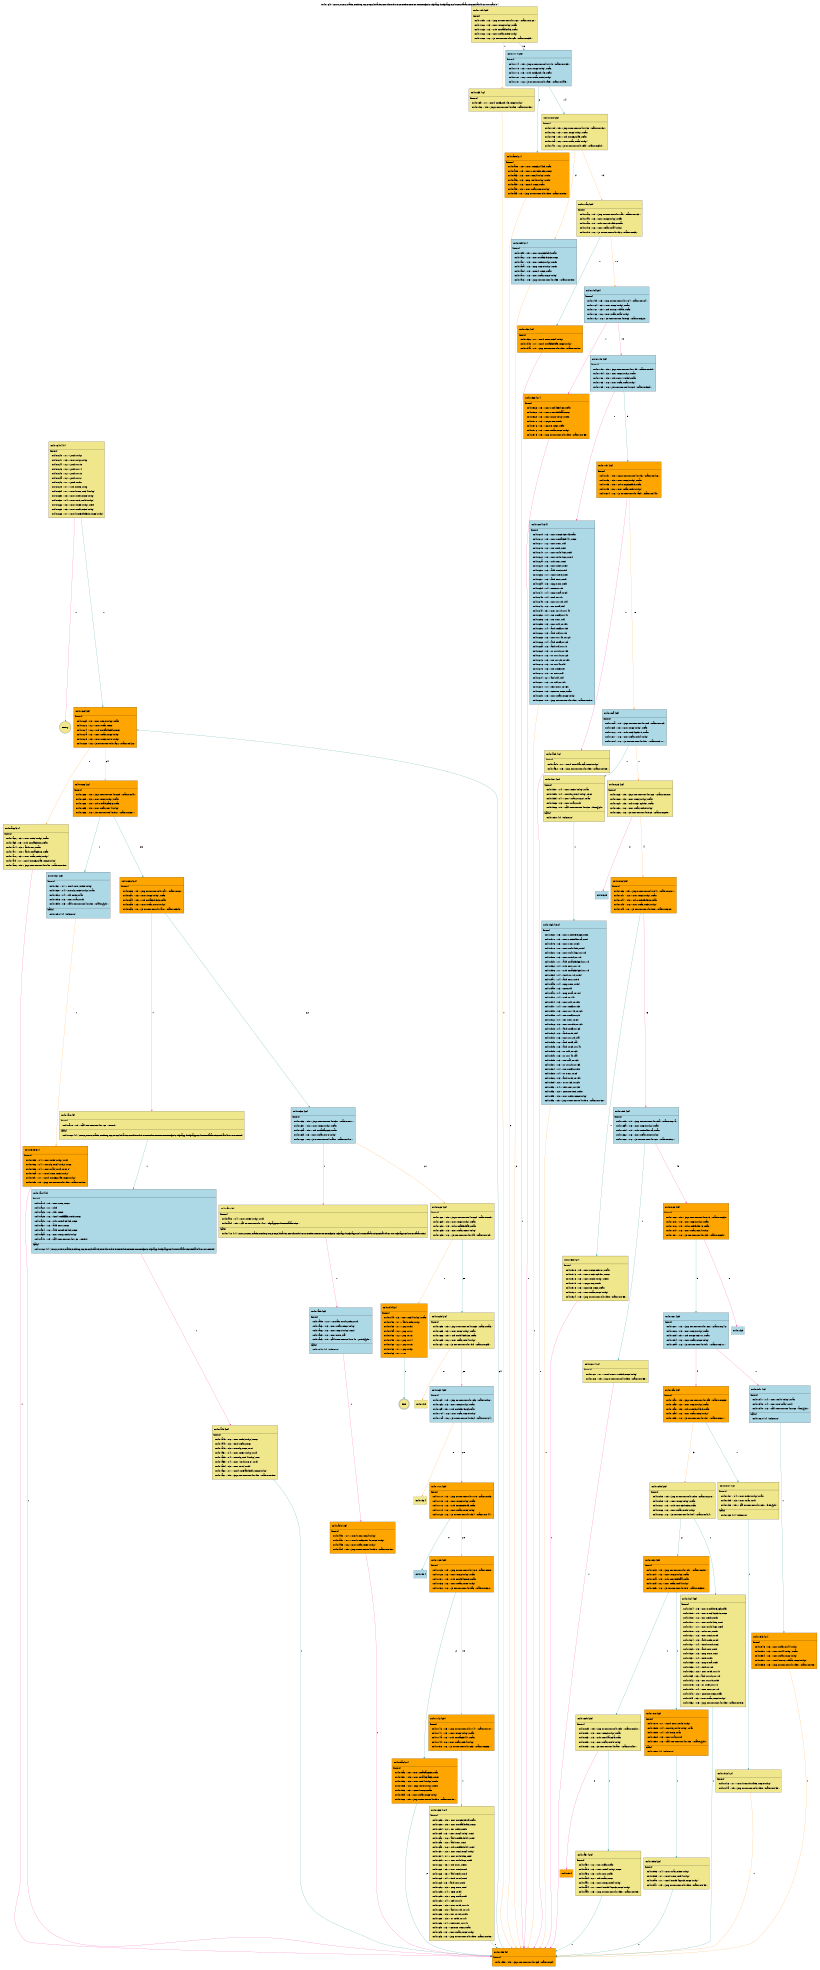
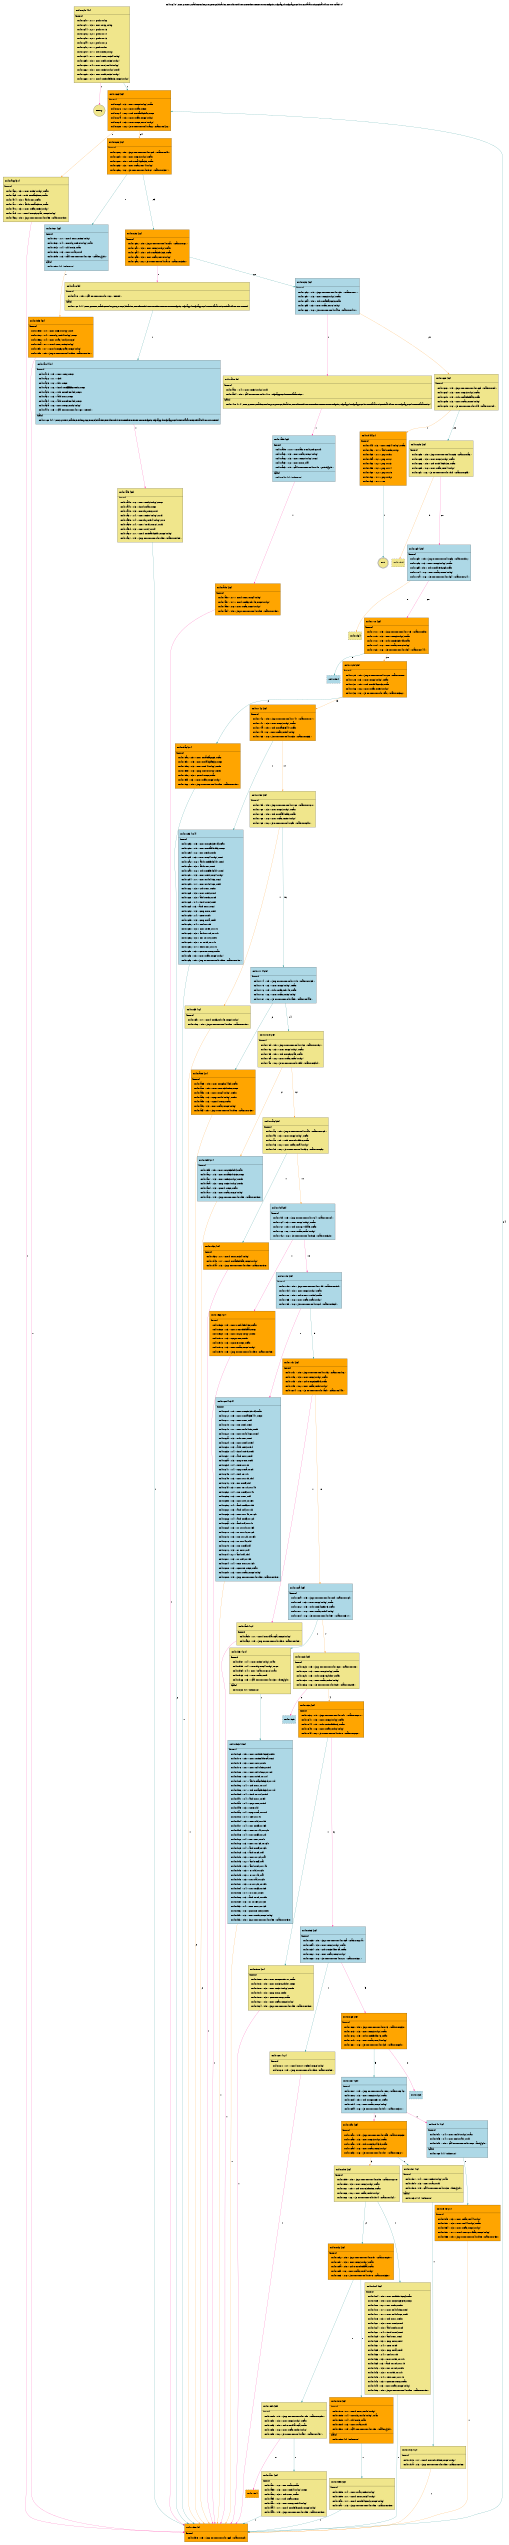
none -> (283, 765)
(462, 1873) -> (211, 897)
